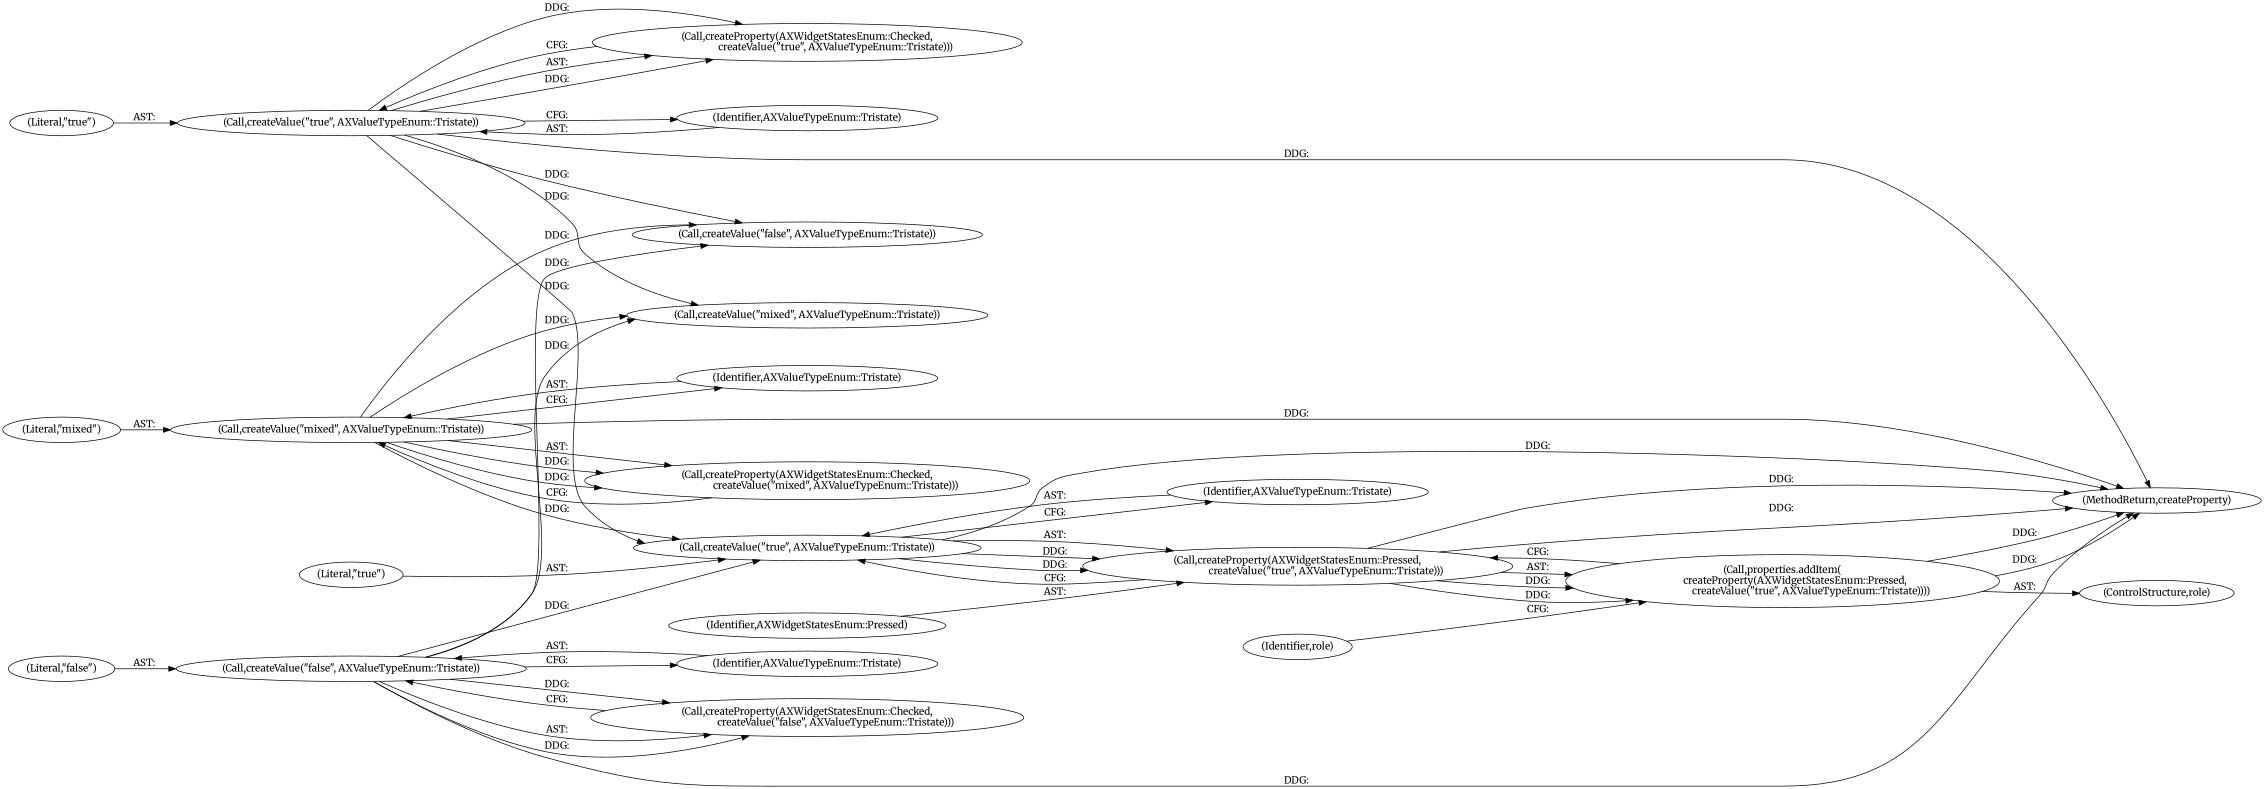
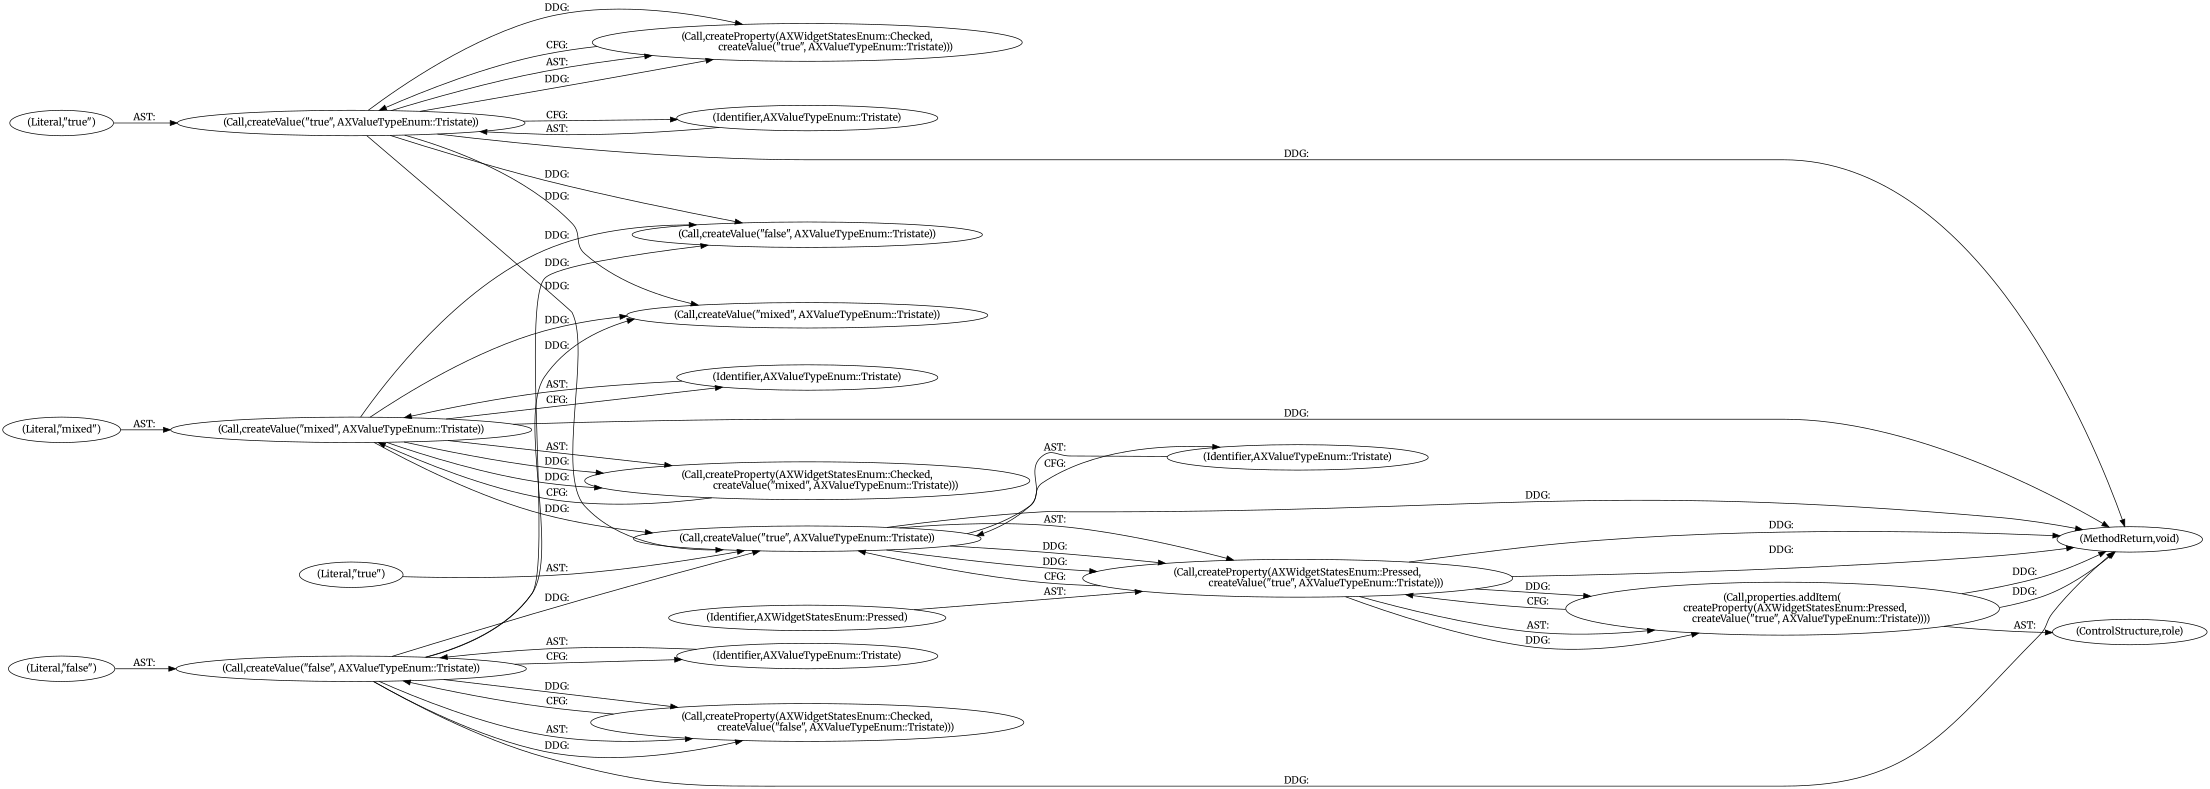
(2157, 501) -> (2130, 539)
(1298, 647) -> none
